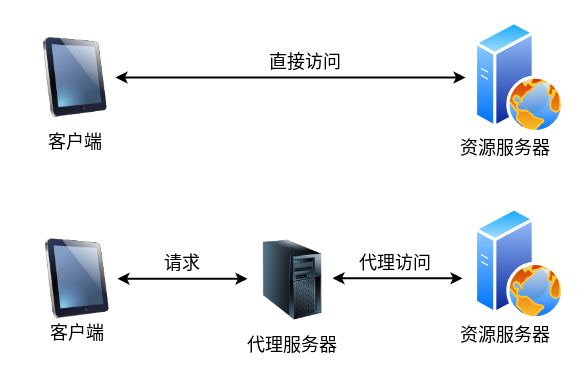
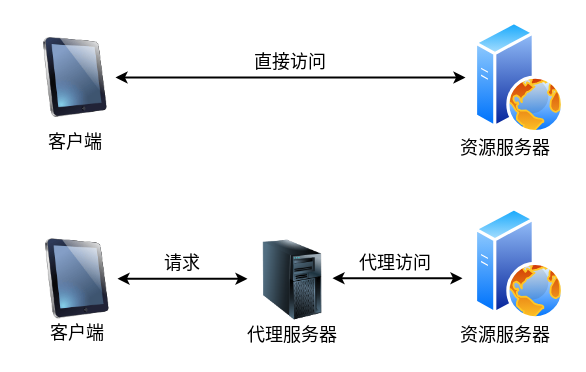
(306, 63) -> (291, 63)
(293, 345) -> (293, 335)
